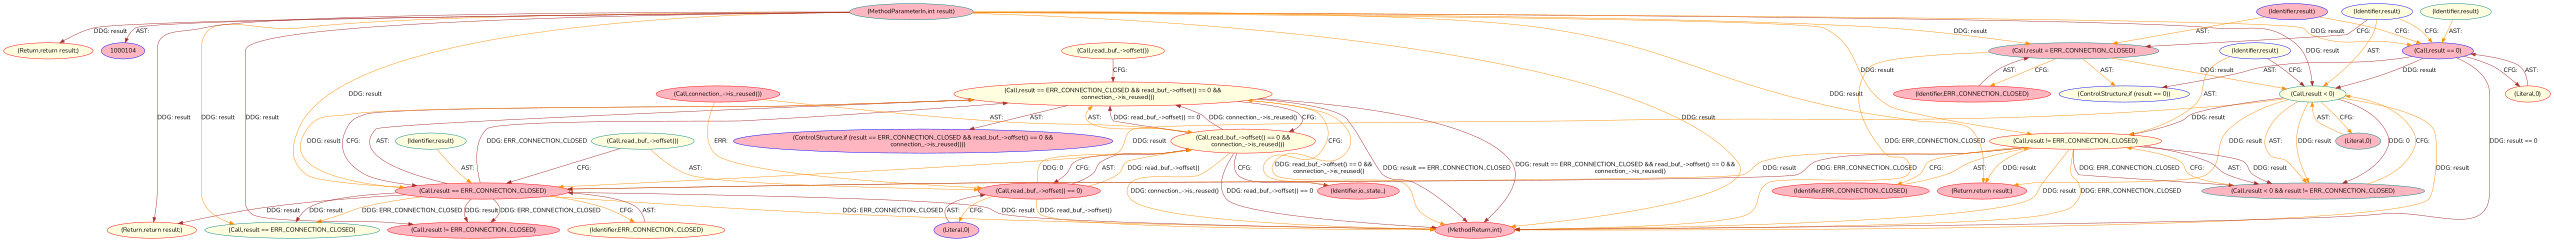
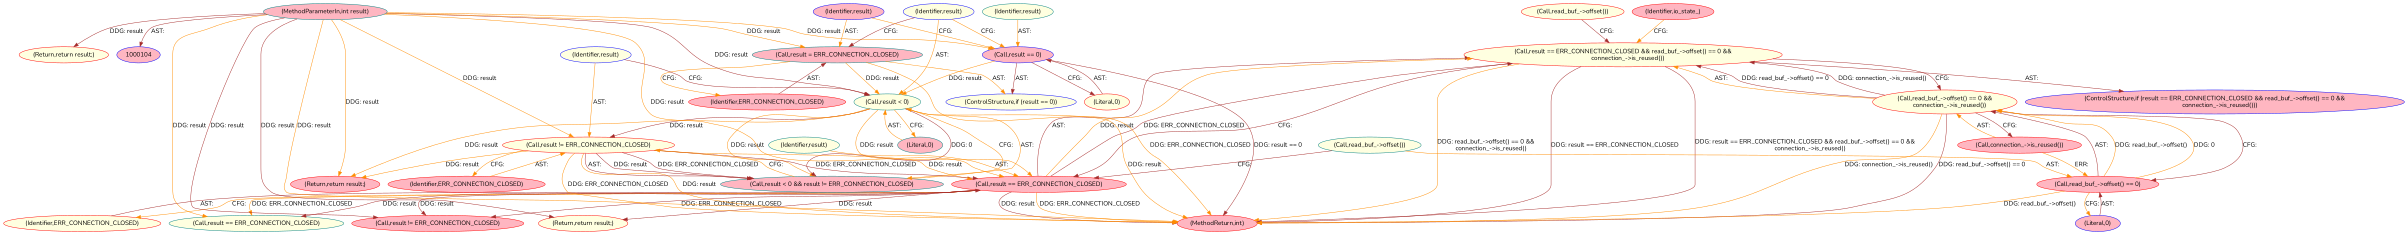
(2382, 75) -> (950, 75)
(1244, 179) -> (1993, 122)
